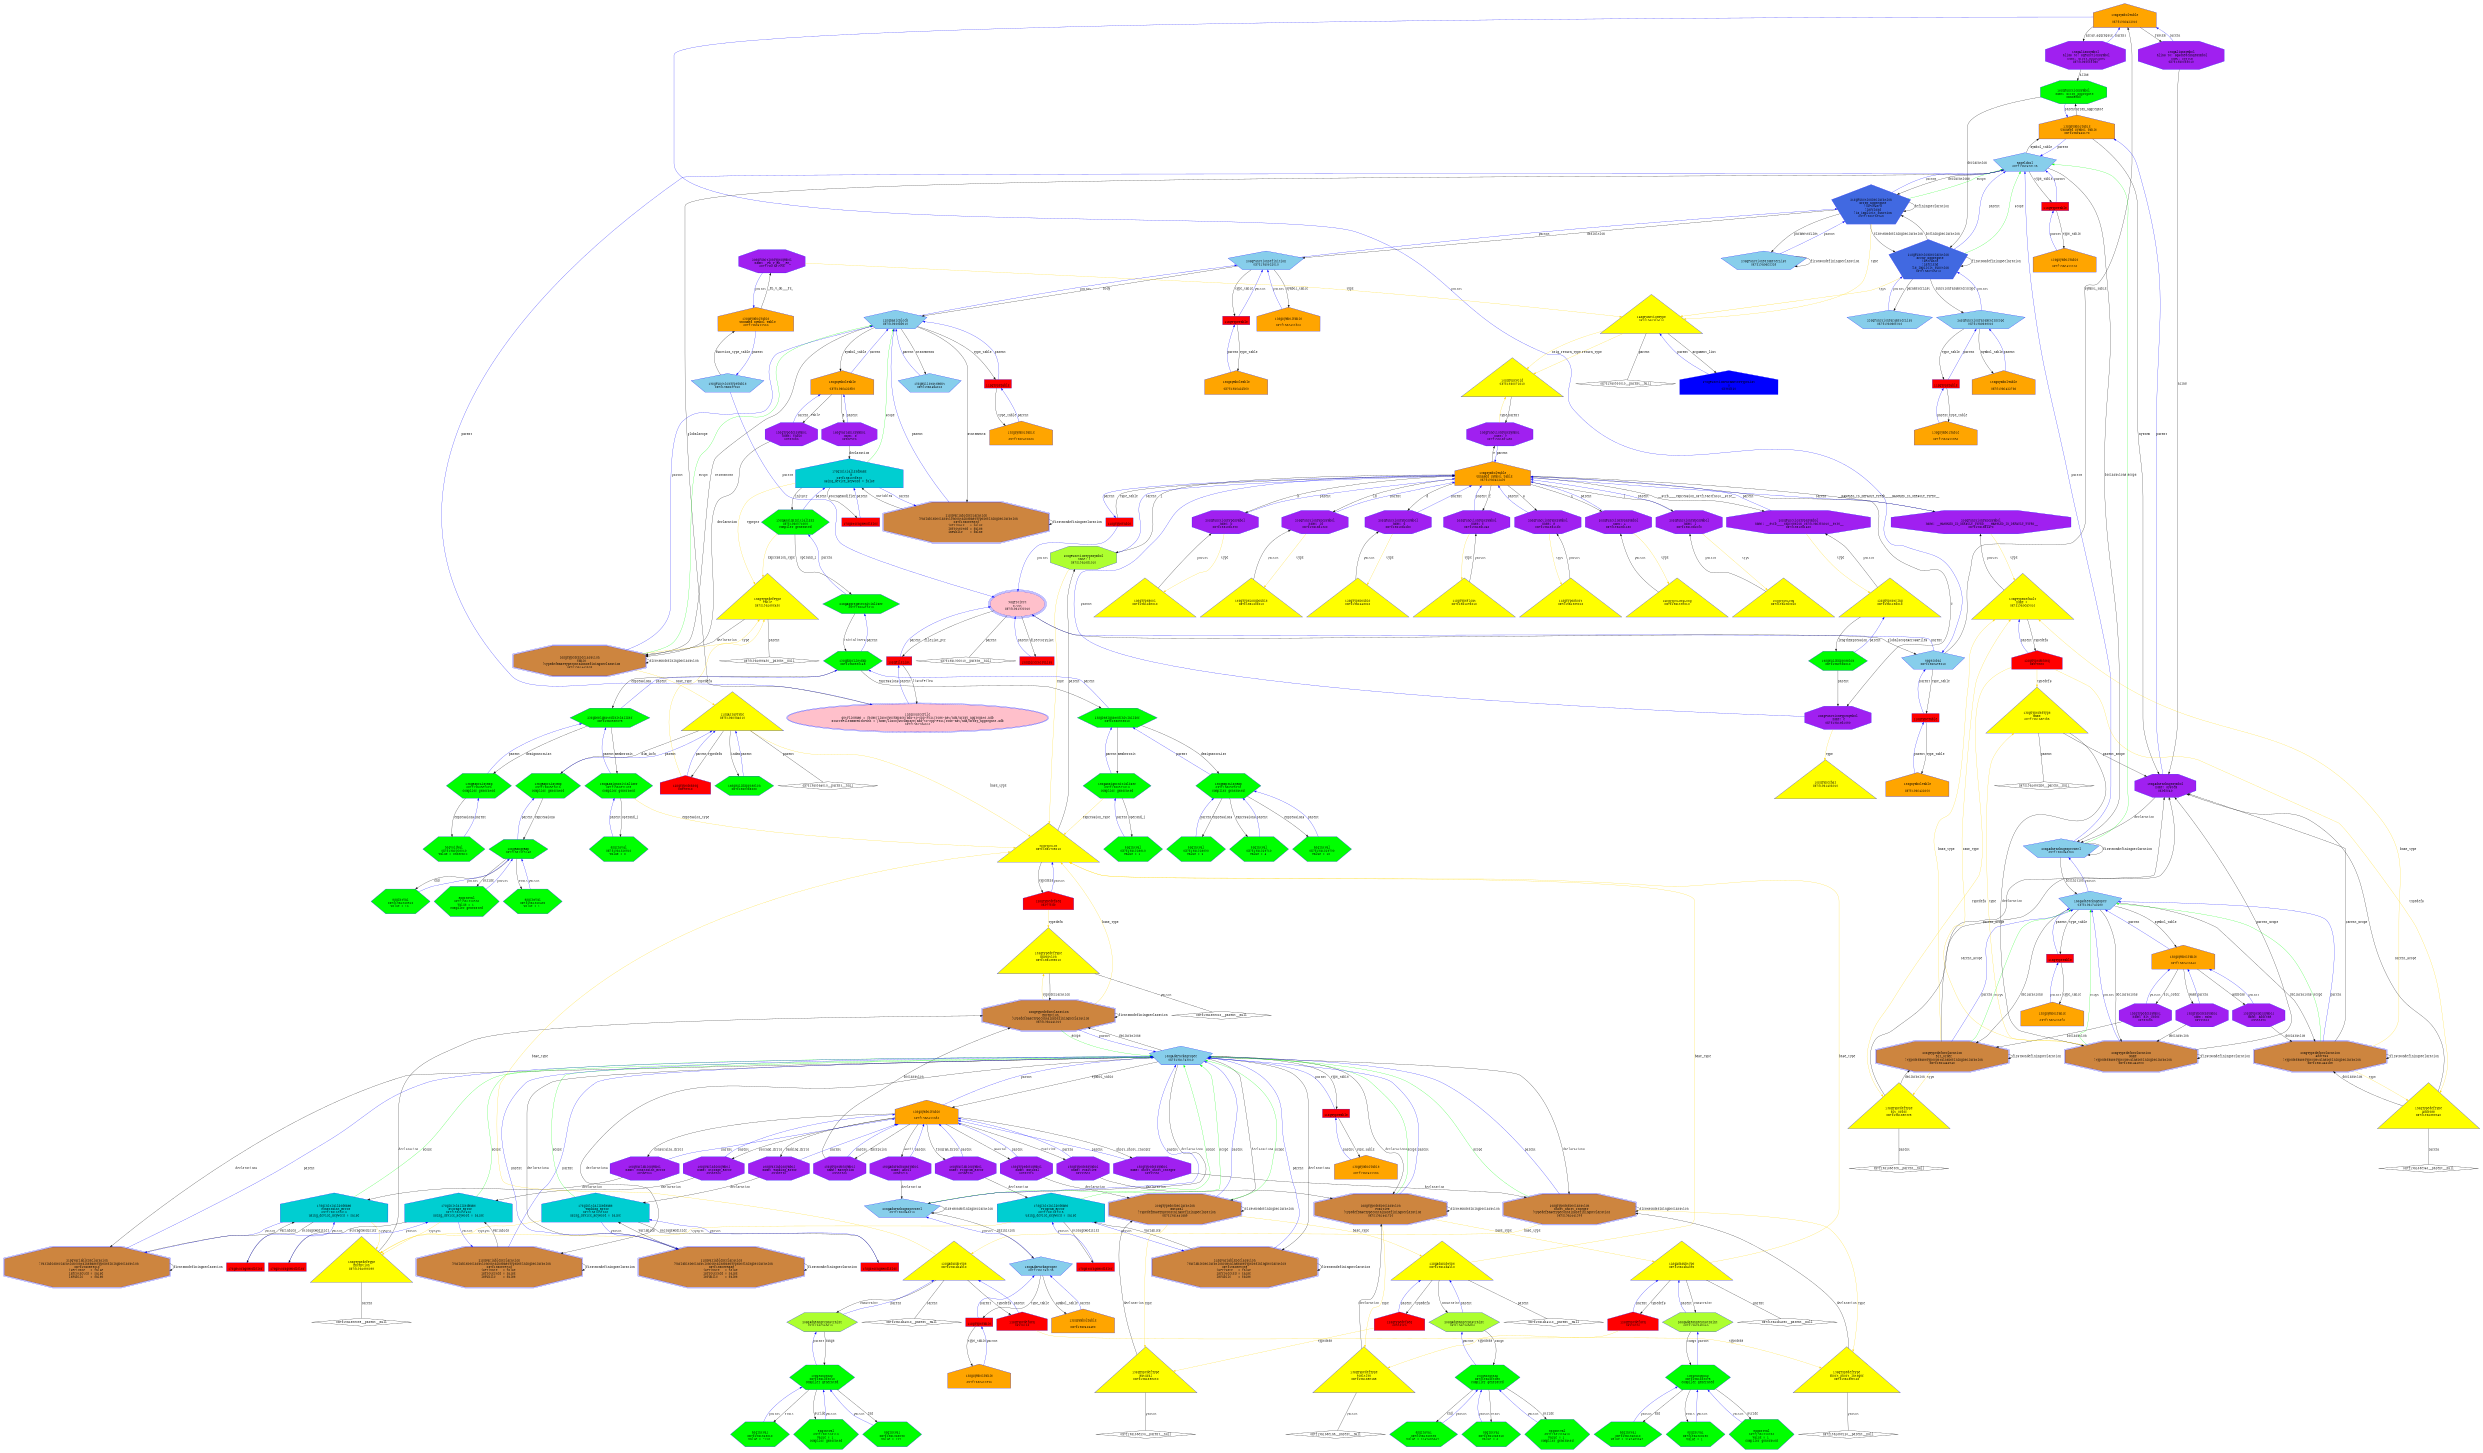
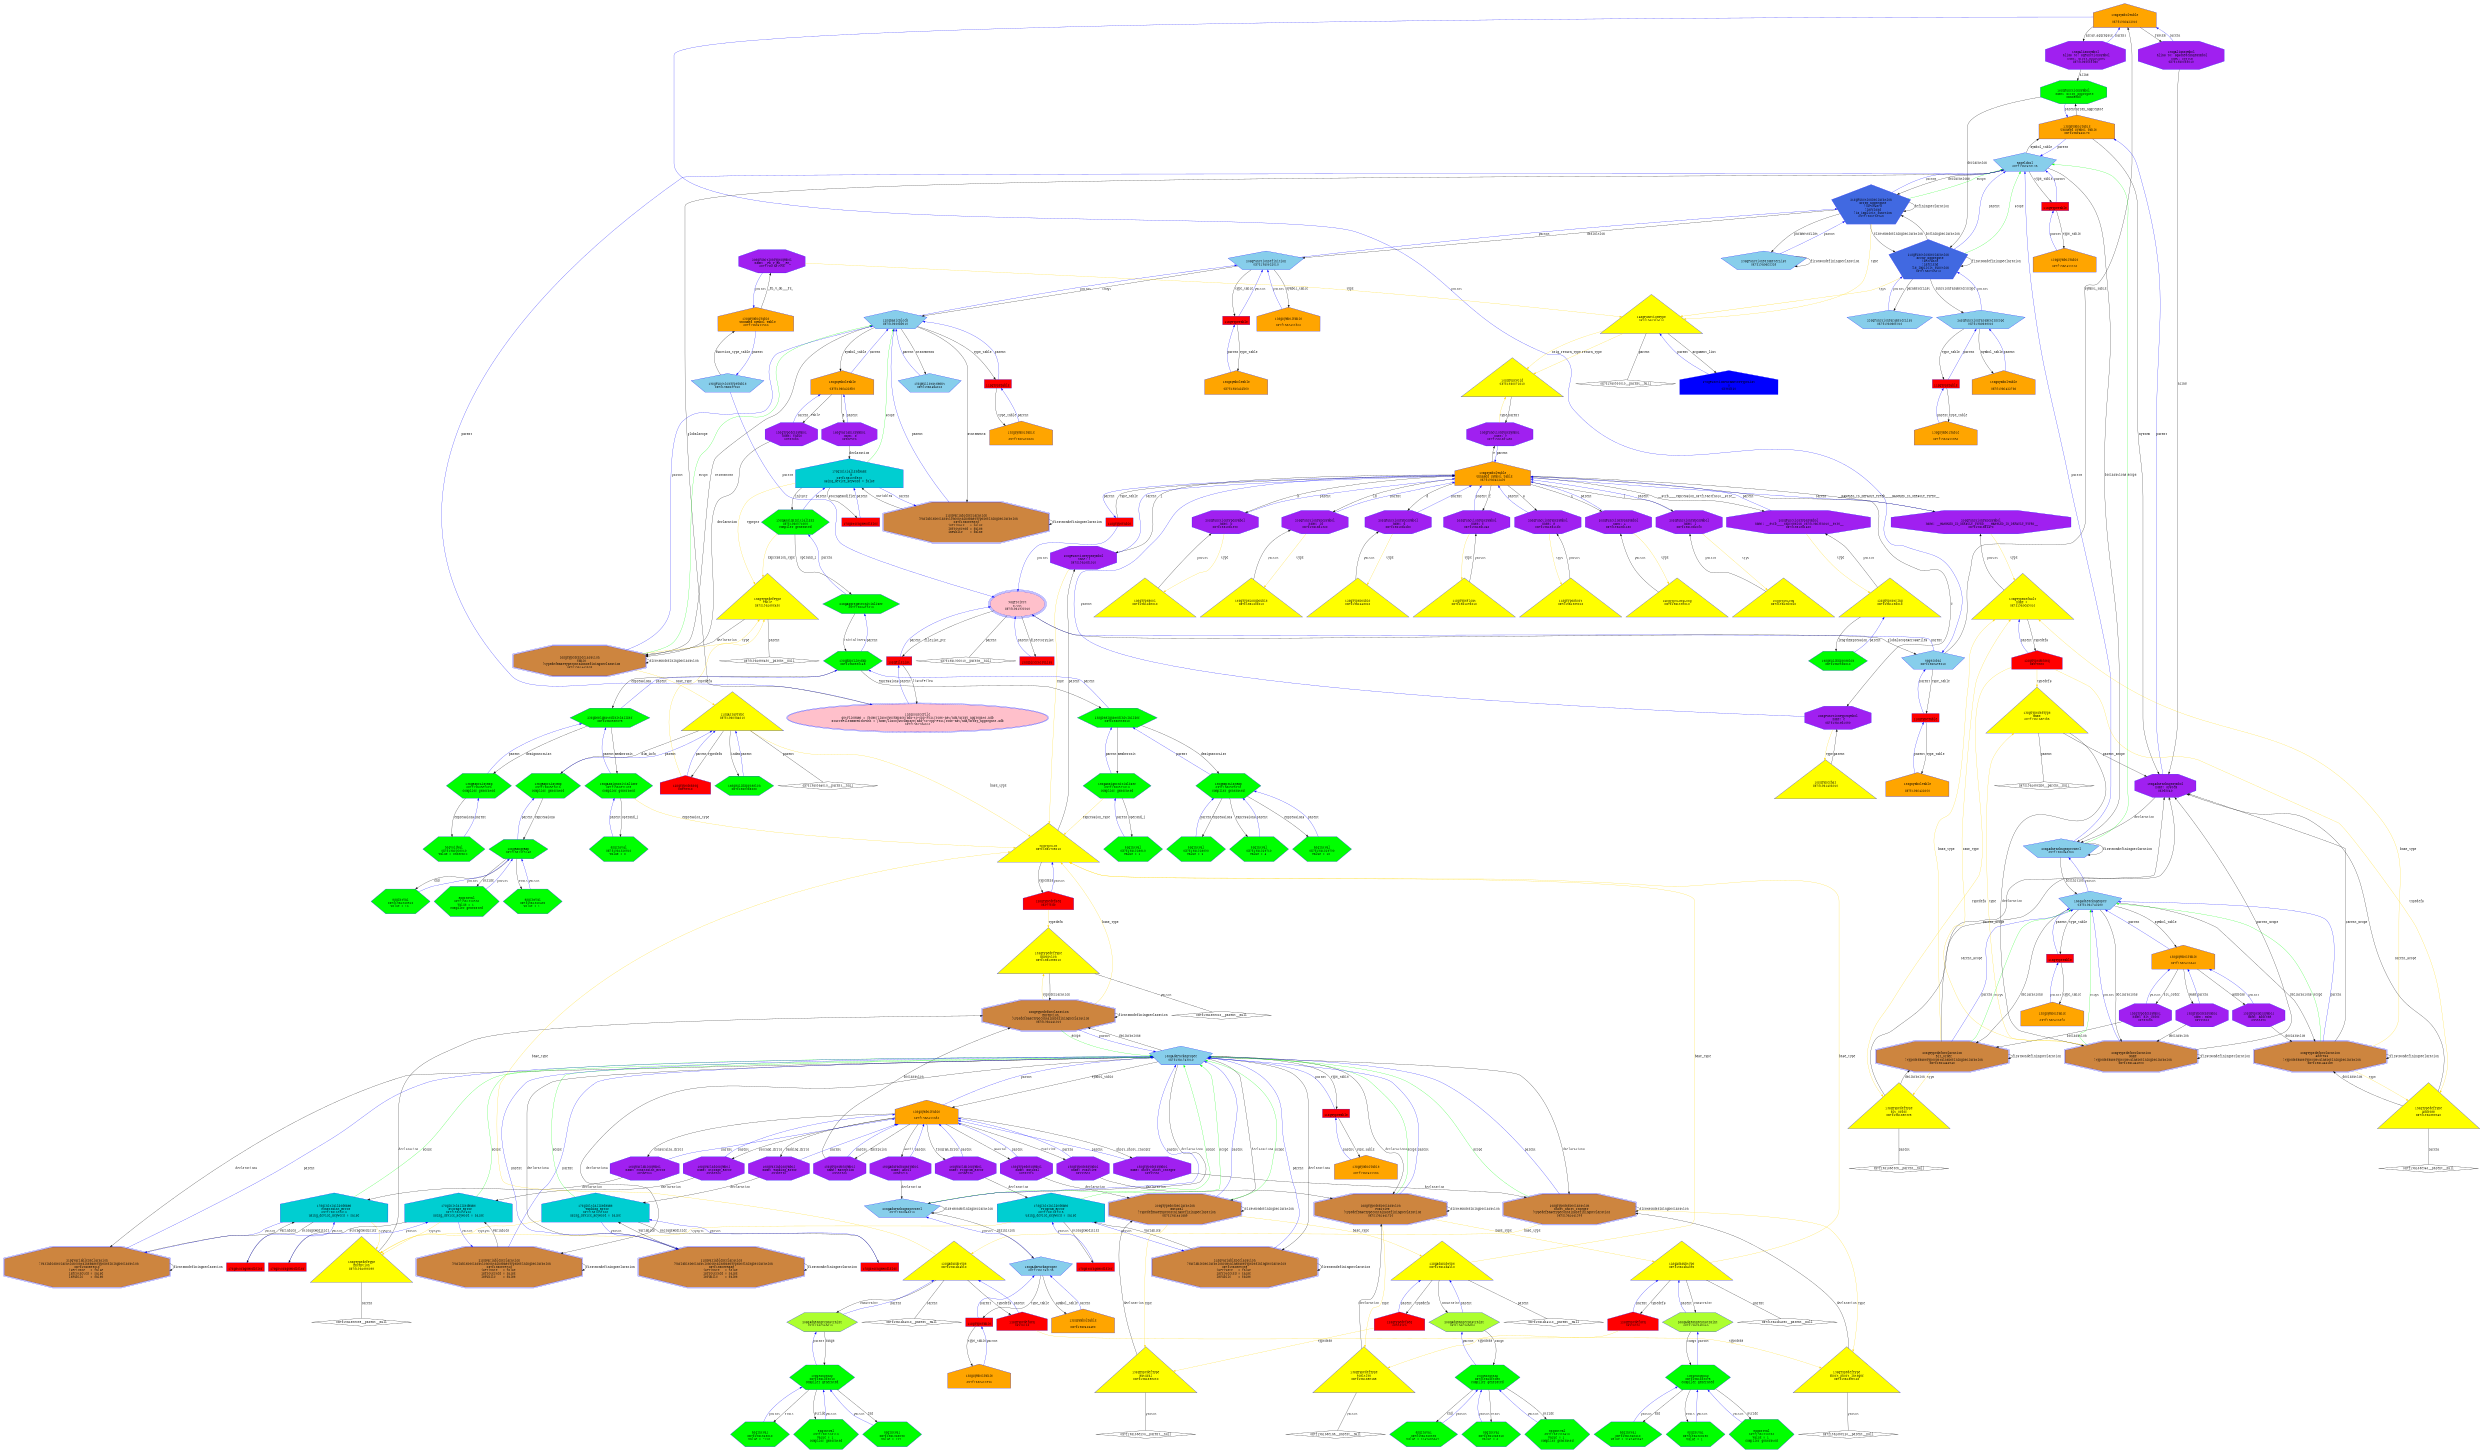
(1107, 289) -> (1107, 289)
(1084, 558) -> (1084, 558)
(1838, 687) -> (1834, 748)
